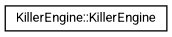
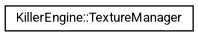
(86, 18) -> (99, 18)
